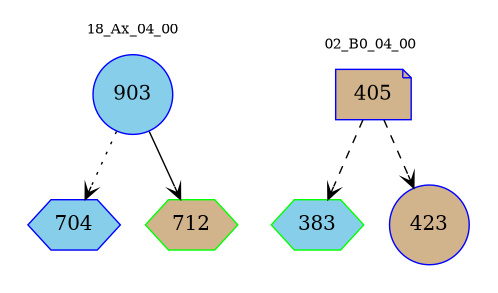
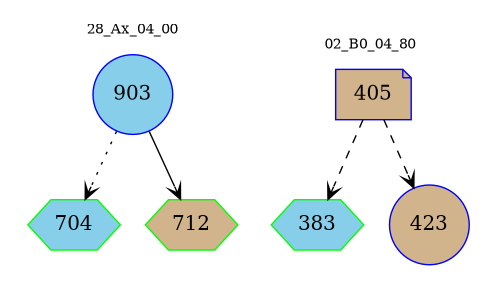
(133, 30) -> (133, 30)
(371, 45) -> (371, 45)
(74, 225) -> (74, 225)
